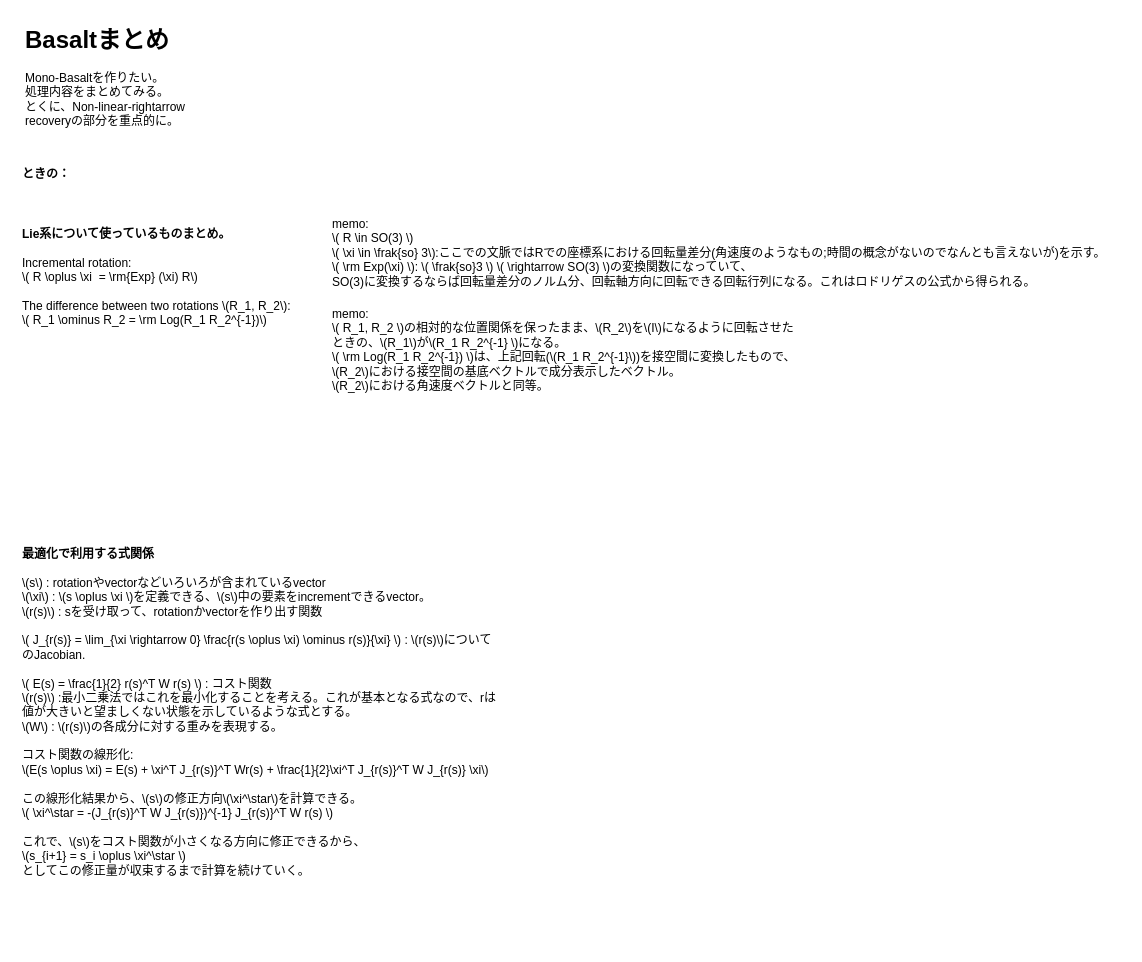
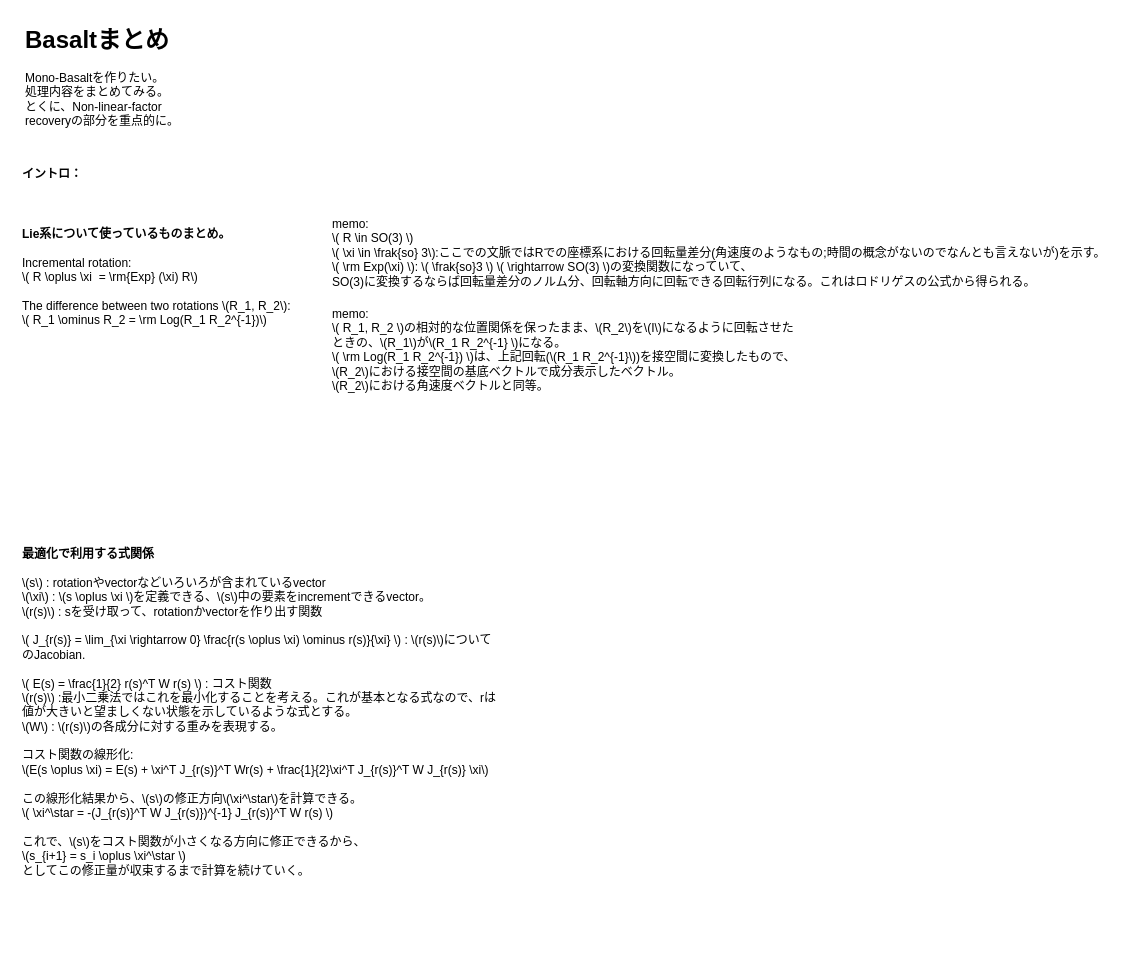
(117, 47) -> (117, 47)
(47, 175) -> (53, 175)
